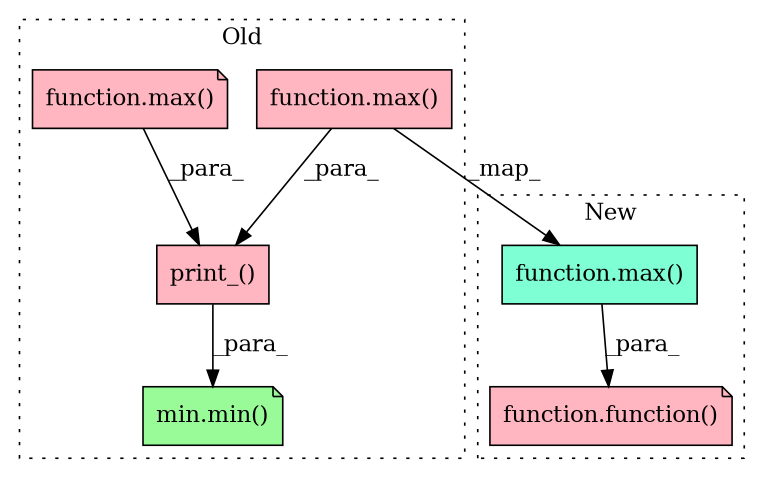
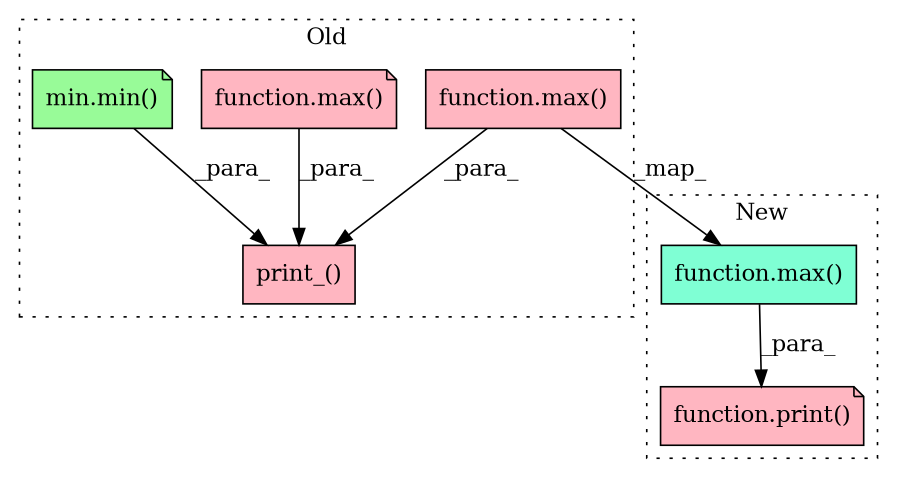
(213, 337) -> (194, 181)
(611, 416) -> (762, 416)
